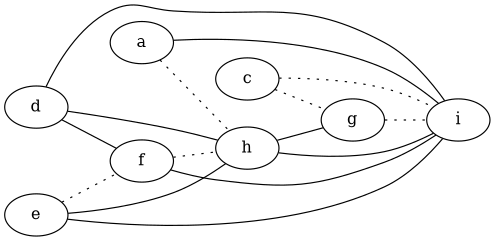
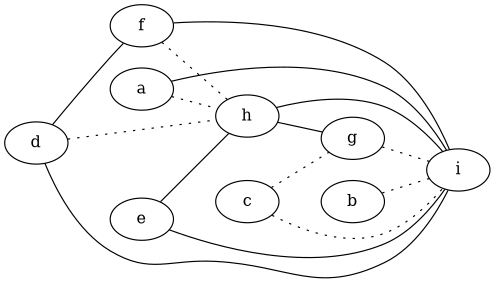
(143, 123) -> (142, 130)
(89, 188) -> none
none -> (353, 202)
